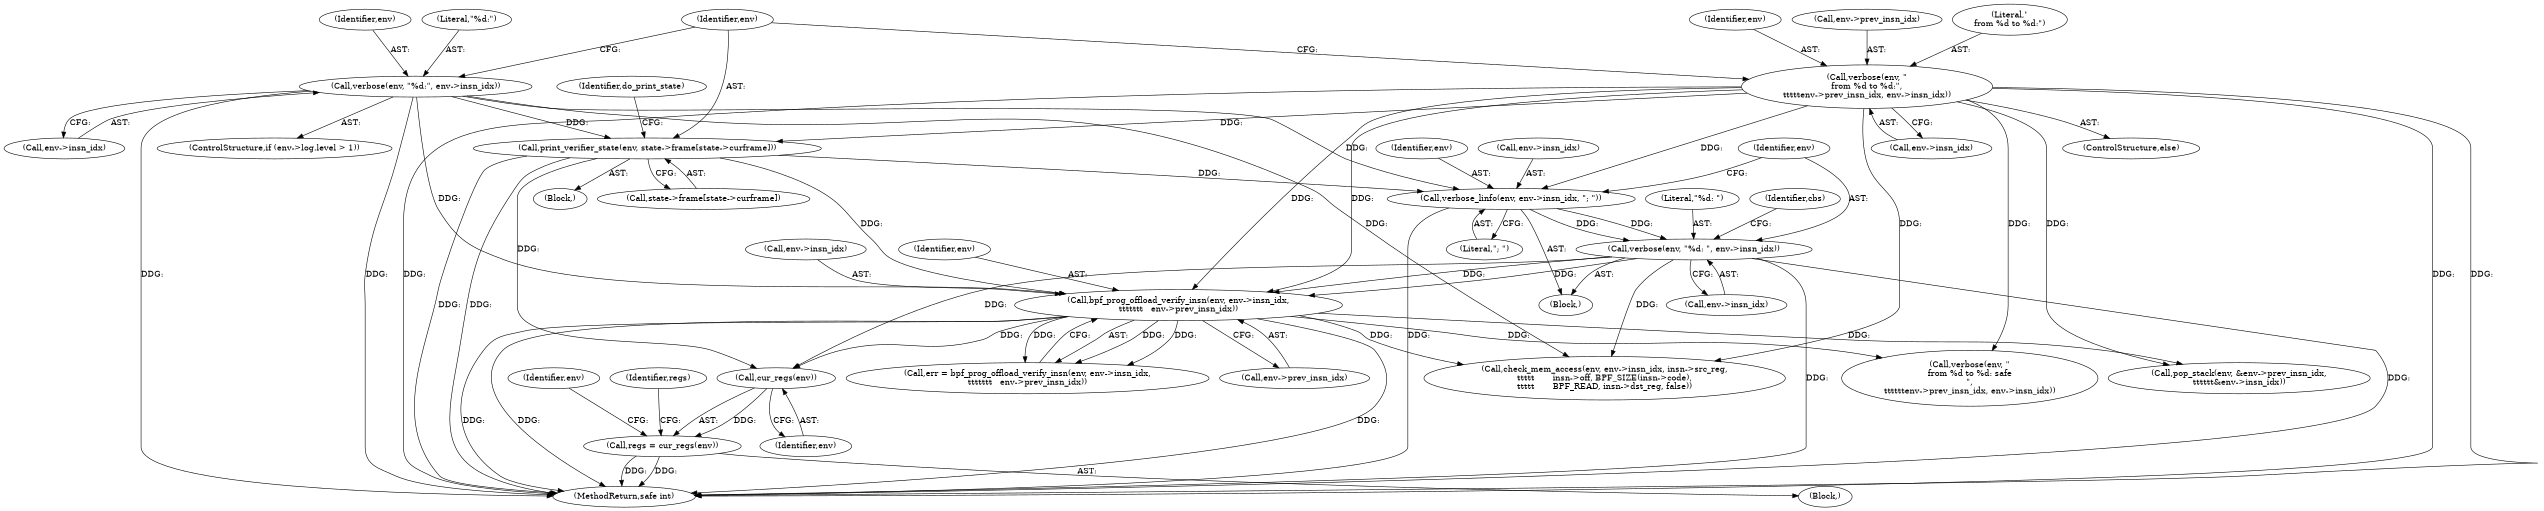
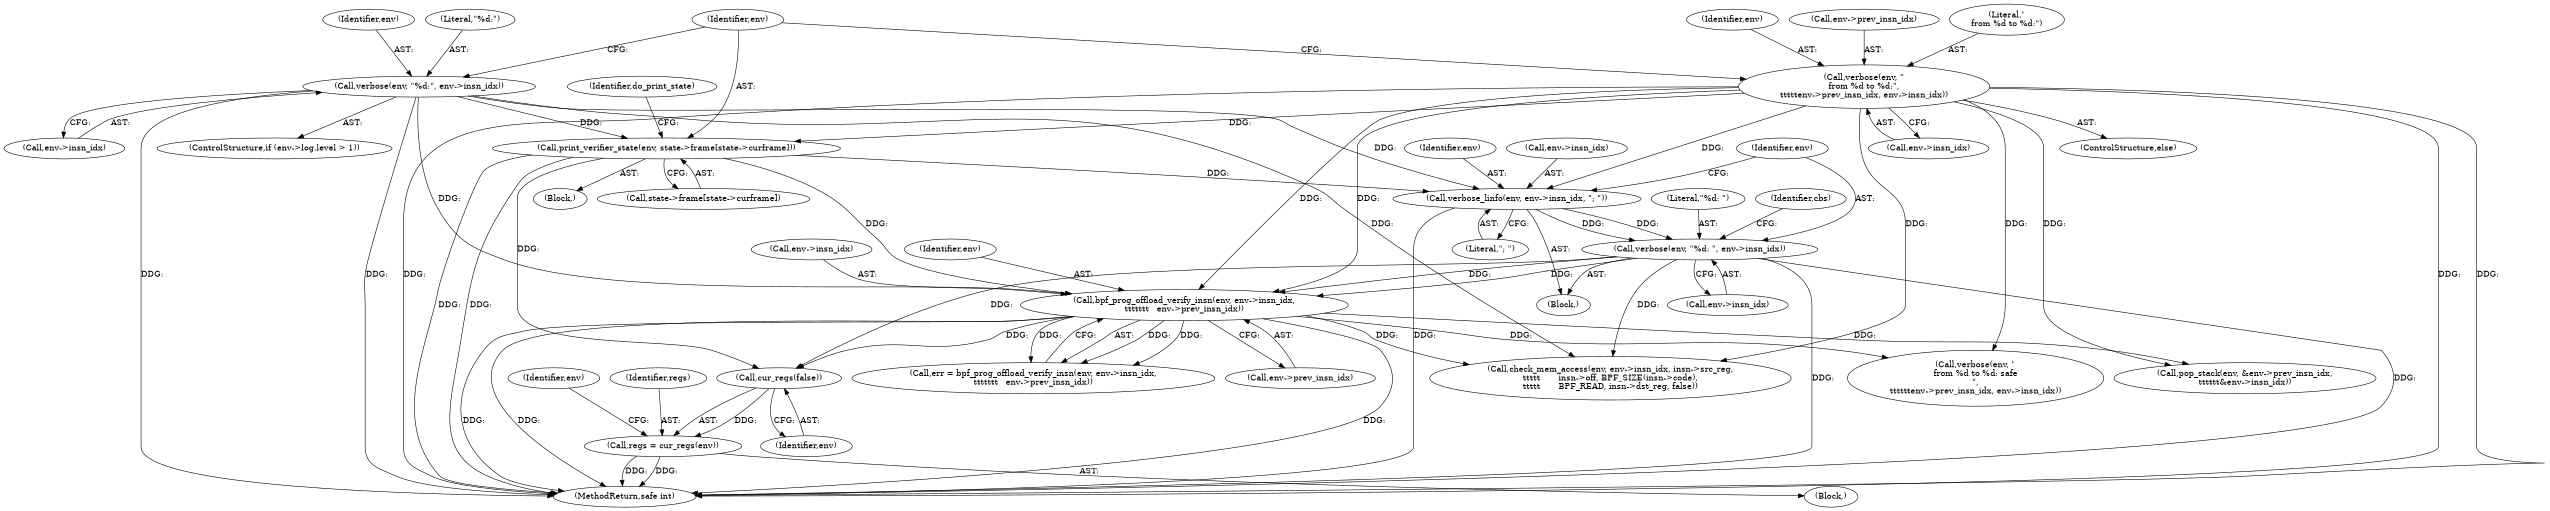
(776, 378) -> (779, 378)
(672, 421) -> (672, 421)
